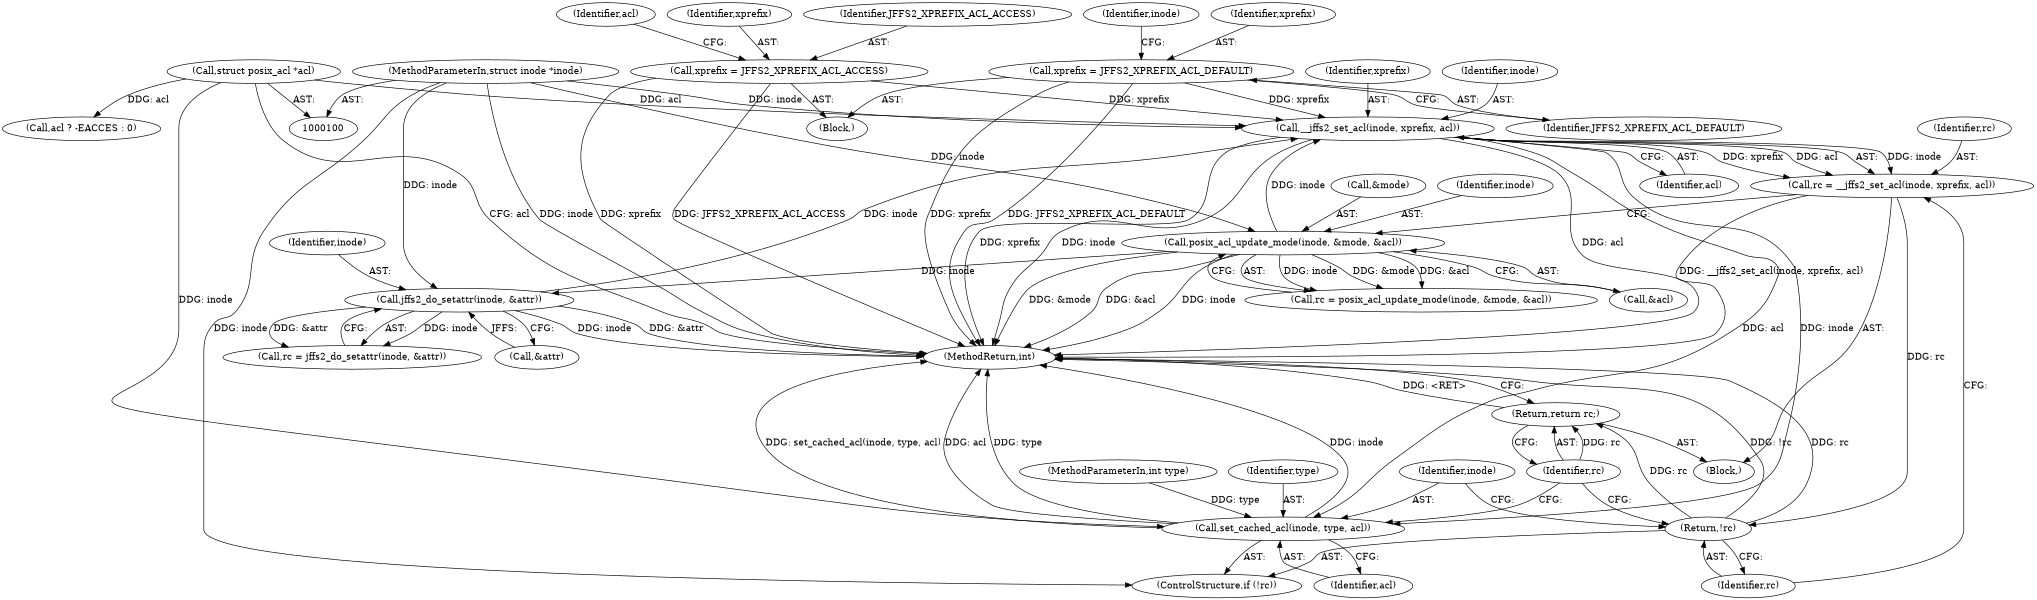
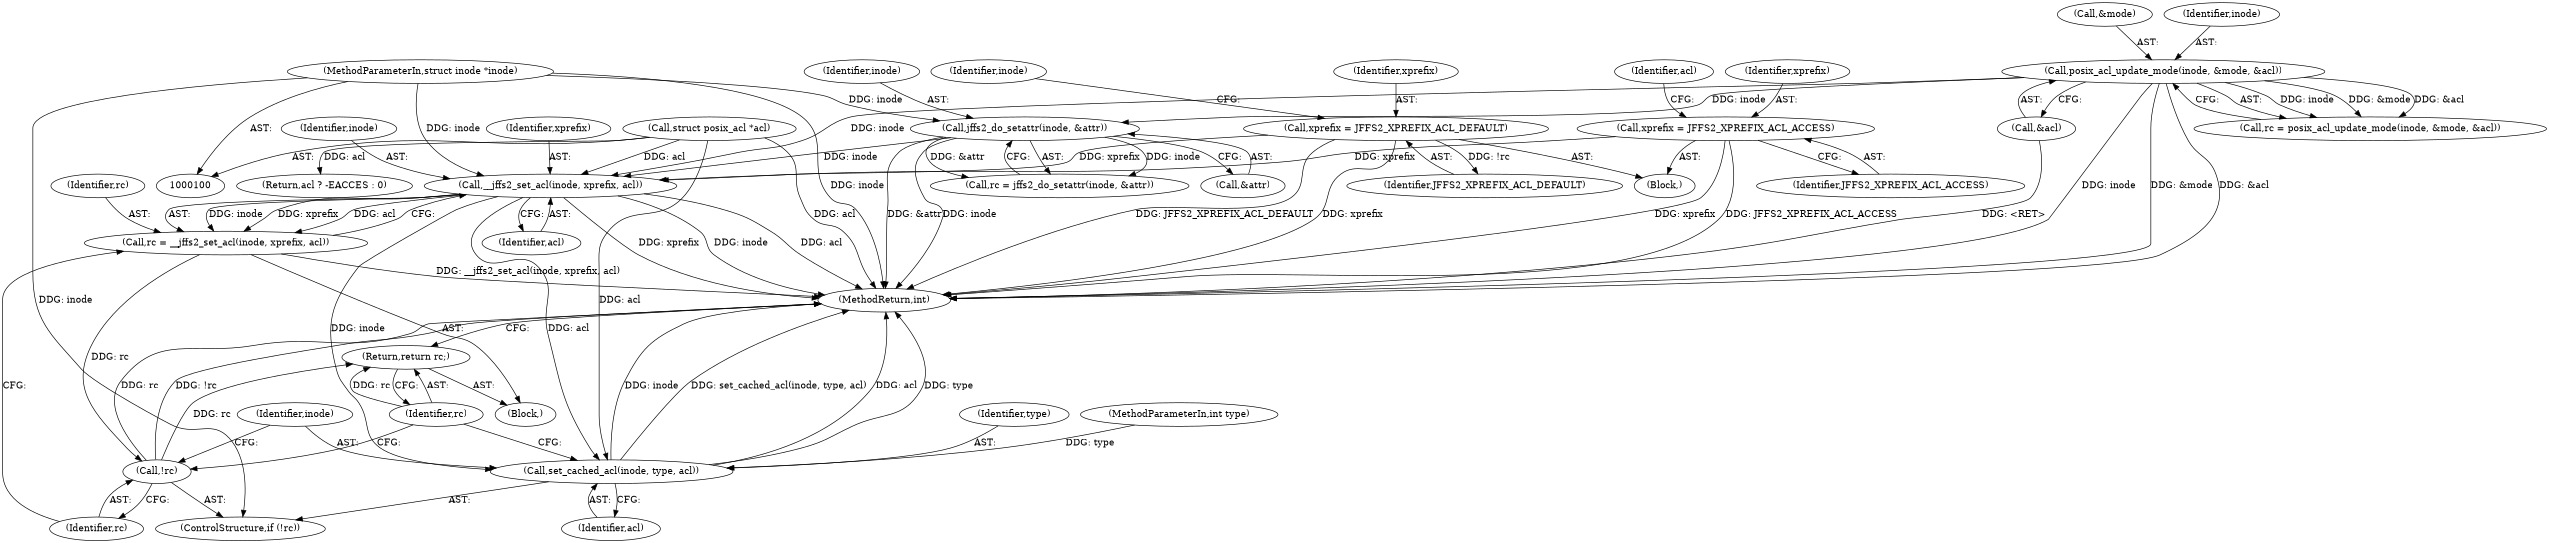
(1429, 100) -> (1489, 157)
(82, 129) -> (325, 186)
(890, 156) -> none
none -> (1805, 156)
(1589, 213) -> (398, 219)
(510, 214) -> (835, 214)
(206, 300) -> (620, 300)
(506, 329) -> (1263, 157)
(1285, 371) -> (1640, 259)
(1708, 529) -> (157, 472)
